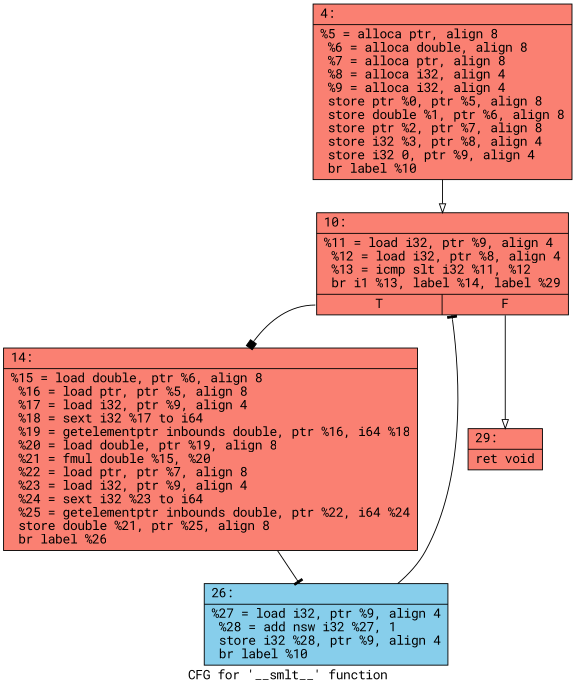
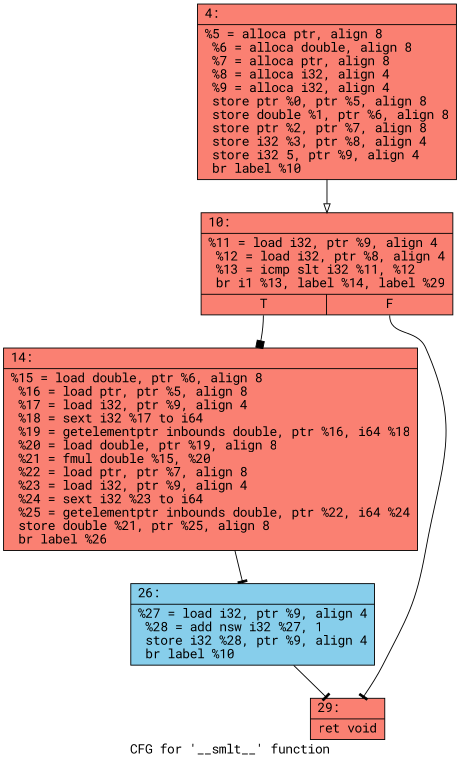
(428, 155) -> (312, 155)
(505, 367) -> (436, 501)
(454, 459) -> (309, 680)
